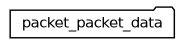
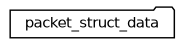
(92, 24) -> (92, 24)
